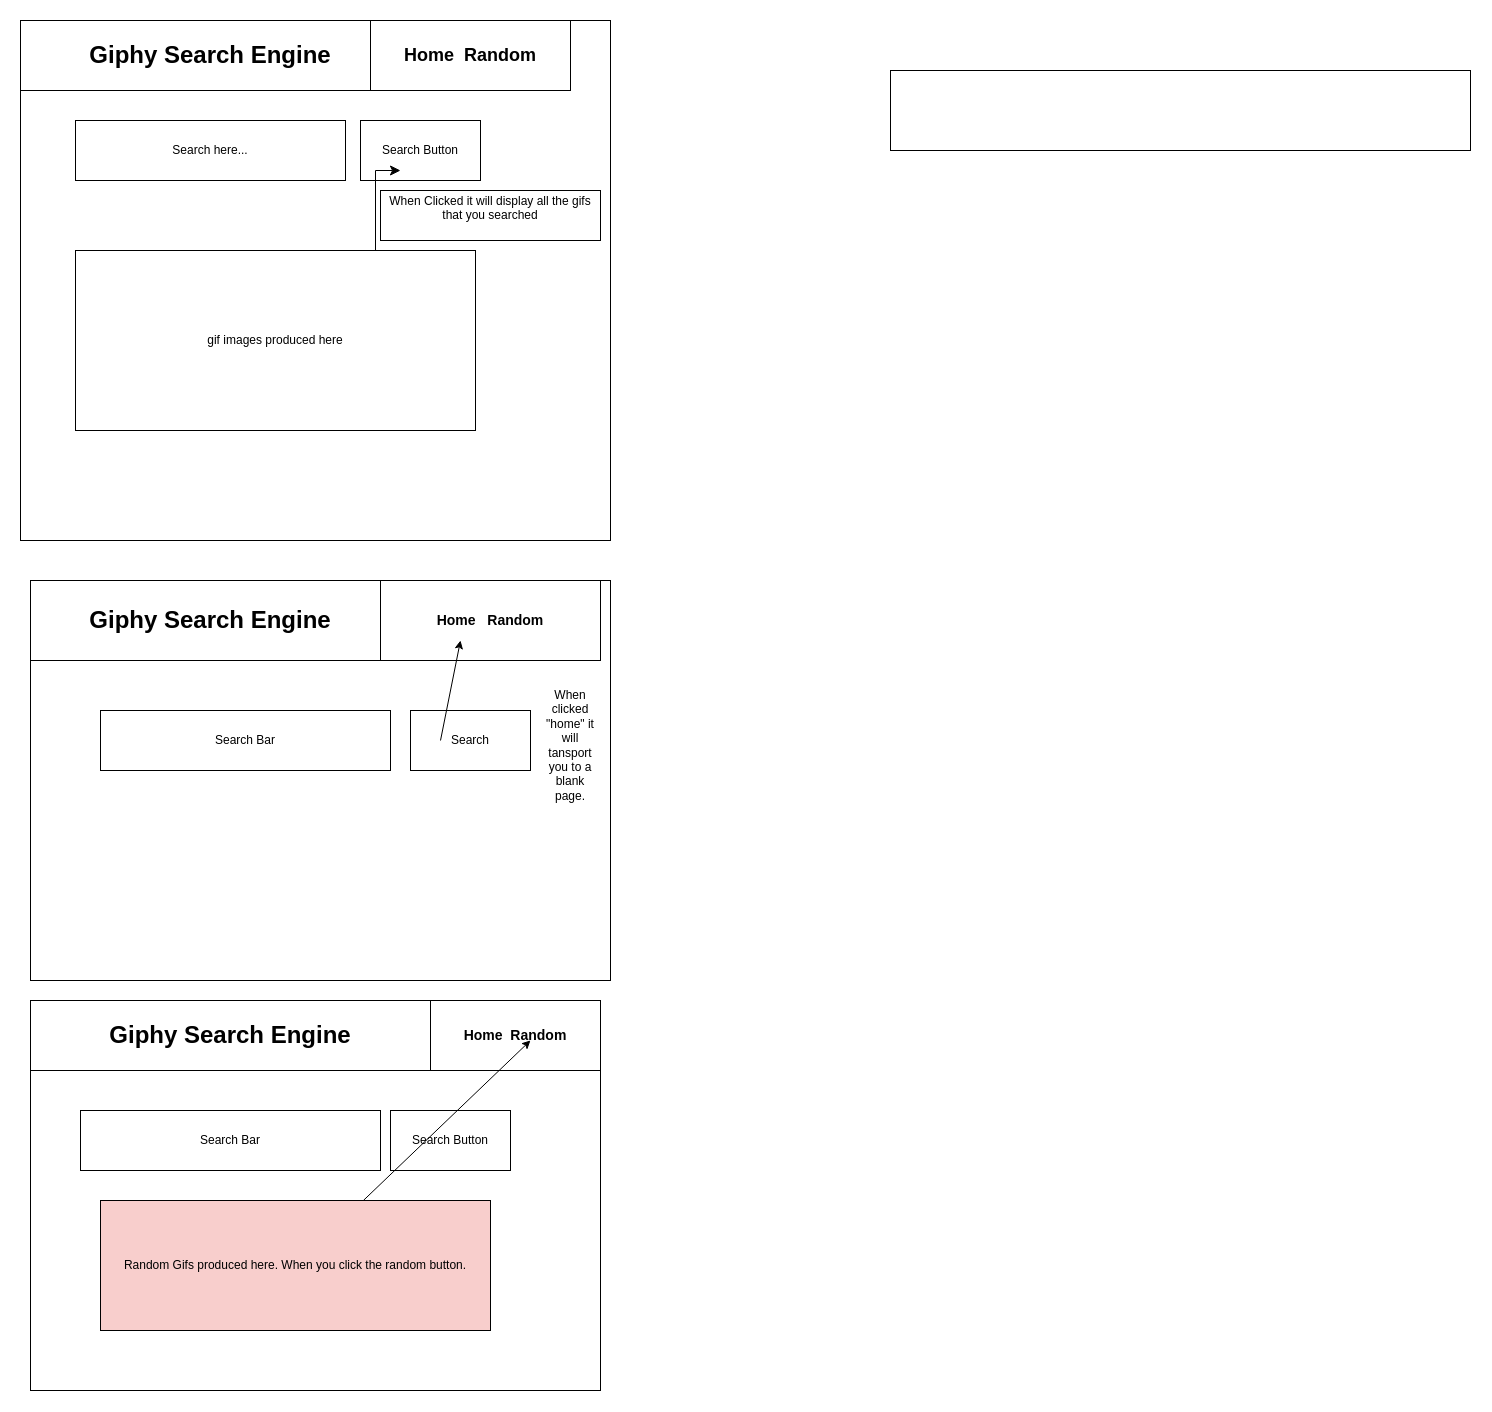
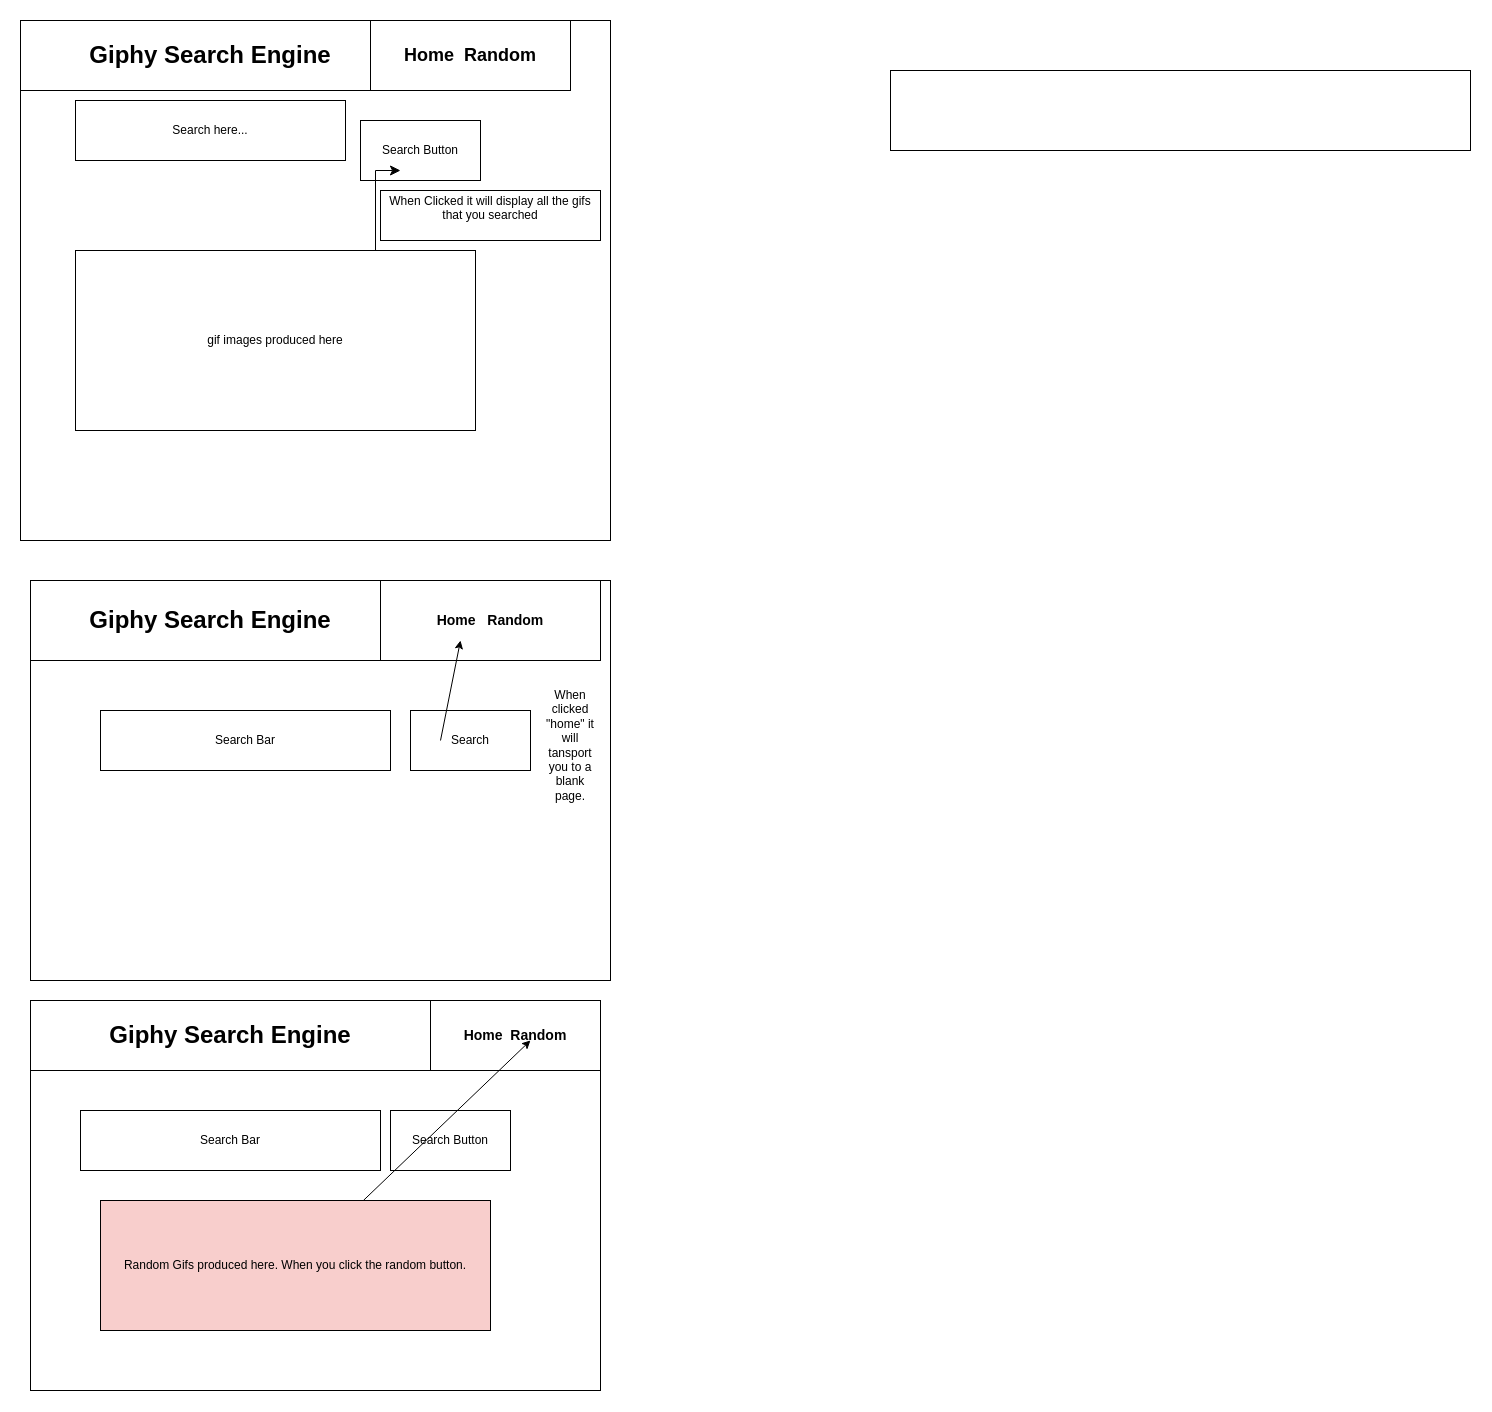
(211, 151) -> (211, 131)
